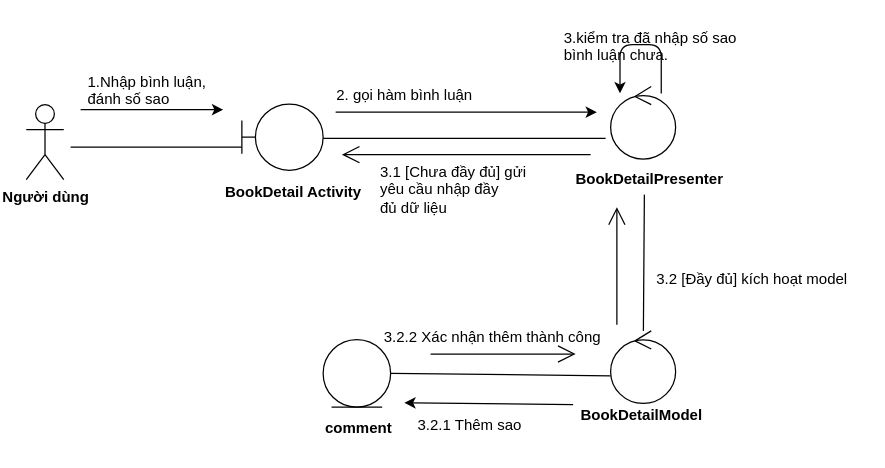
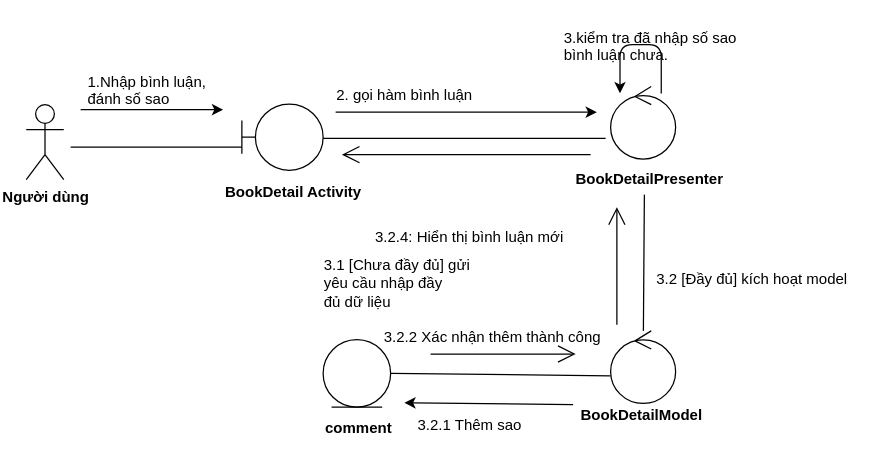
(458, 185) -> (401, 279)
none -> (474, 233)
